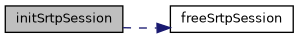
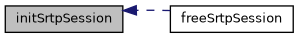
(140, 28) -> (153, 10)
